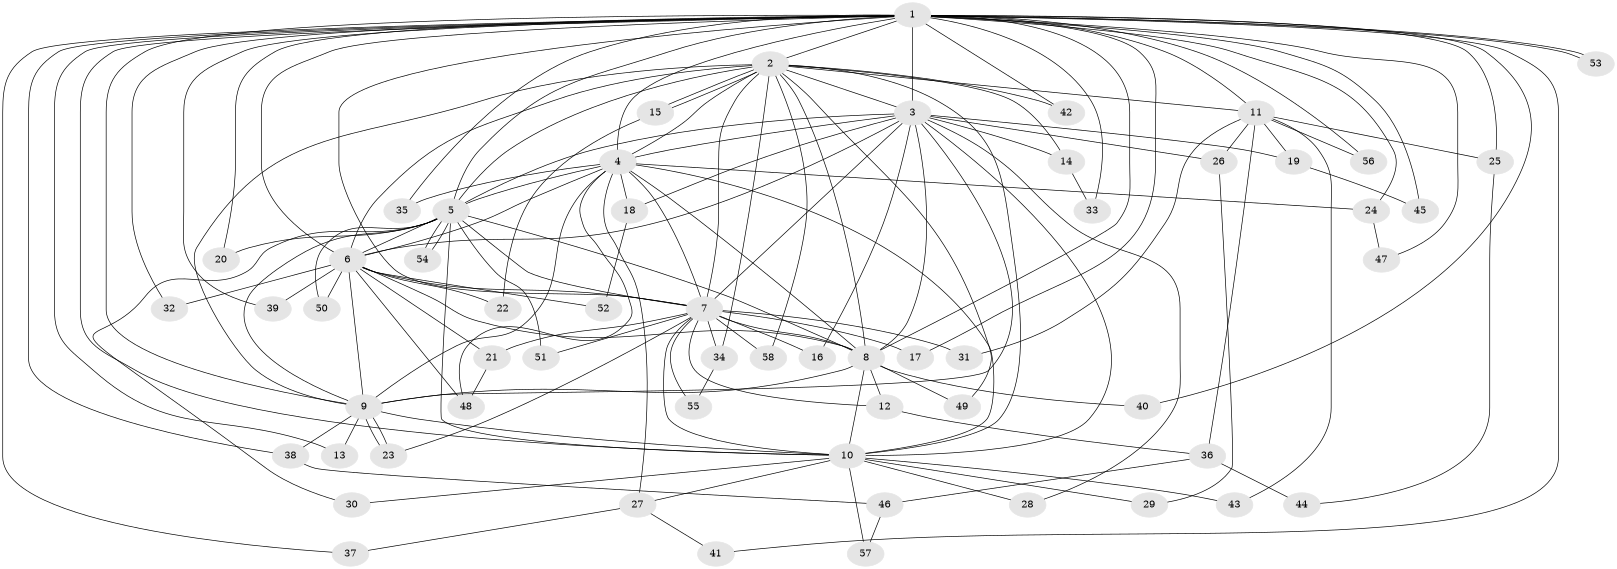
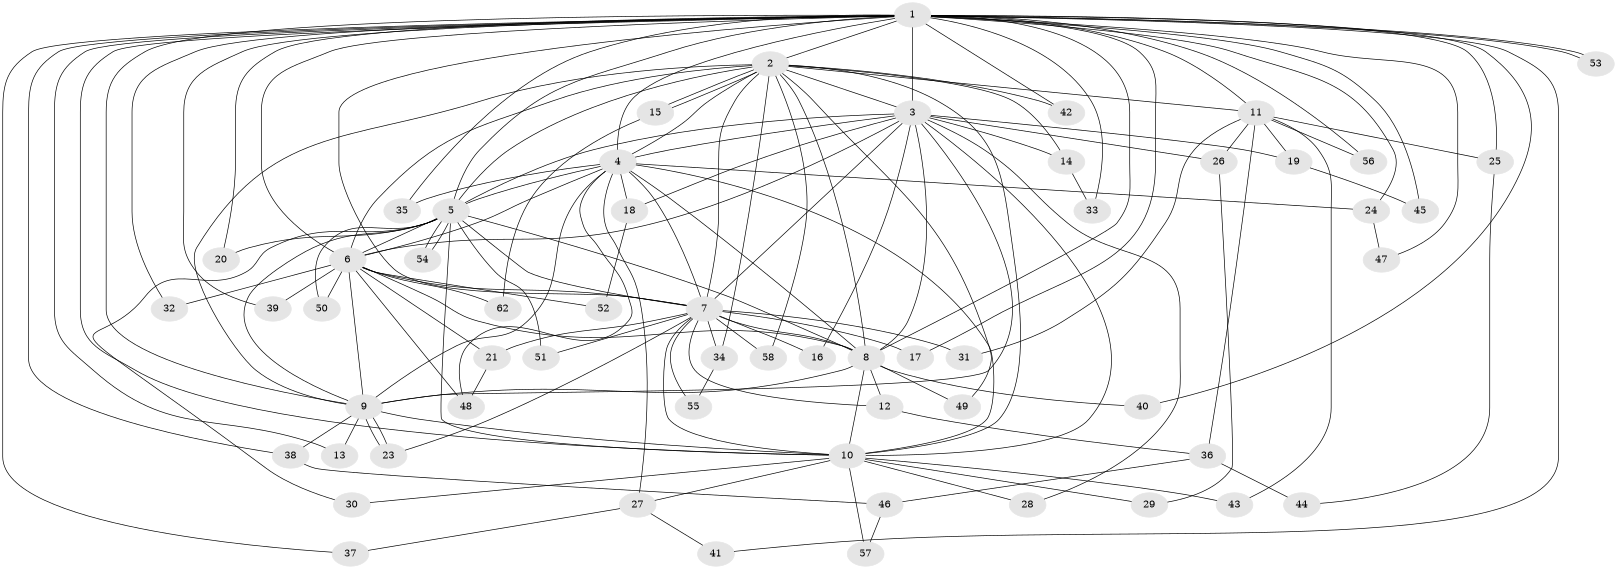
(503, 309) -> (503, 309)
